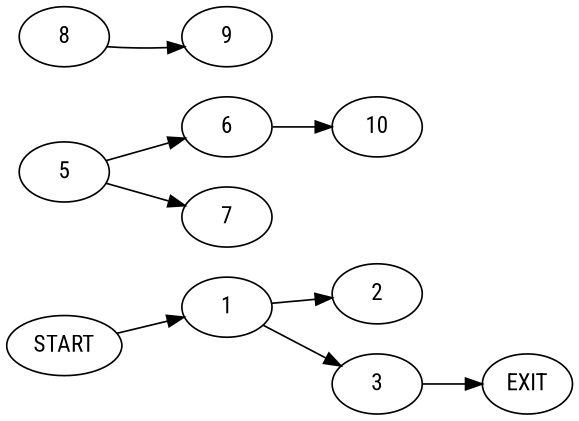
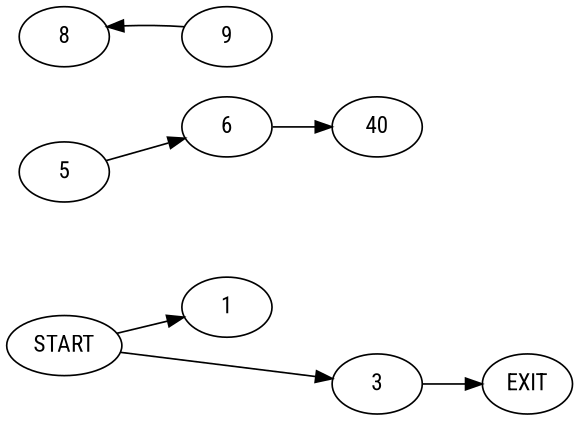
(137, 48) -> (154, 26)
(377, 127) -> (377, 127)
(227, 217) -> none
(377, 294) -> none
(295, 342) -> (218, 364)
